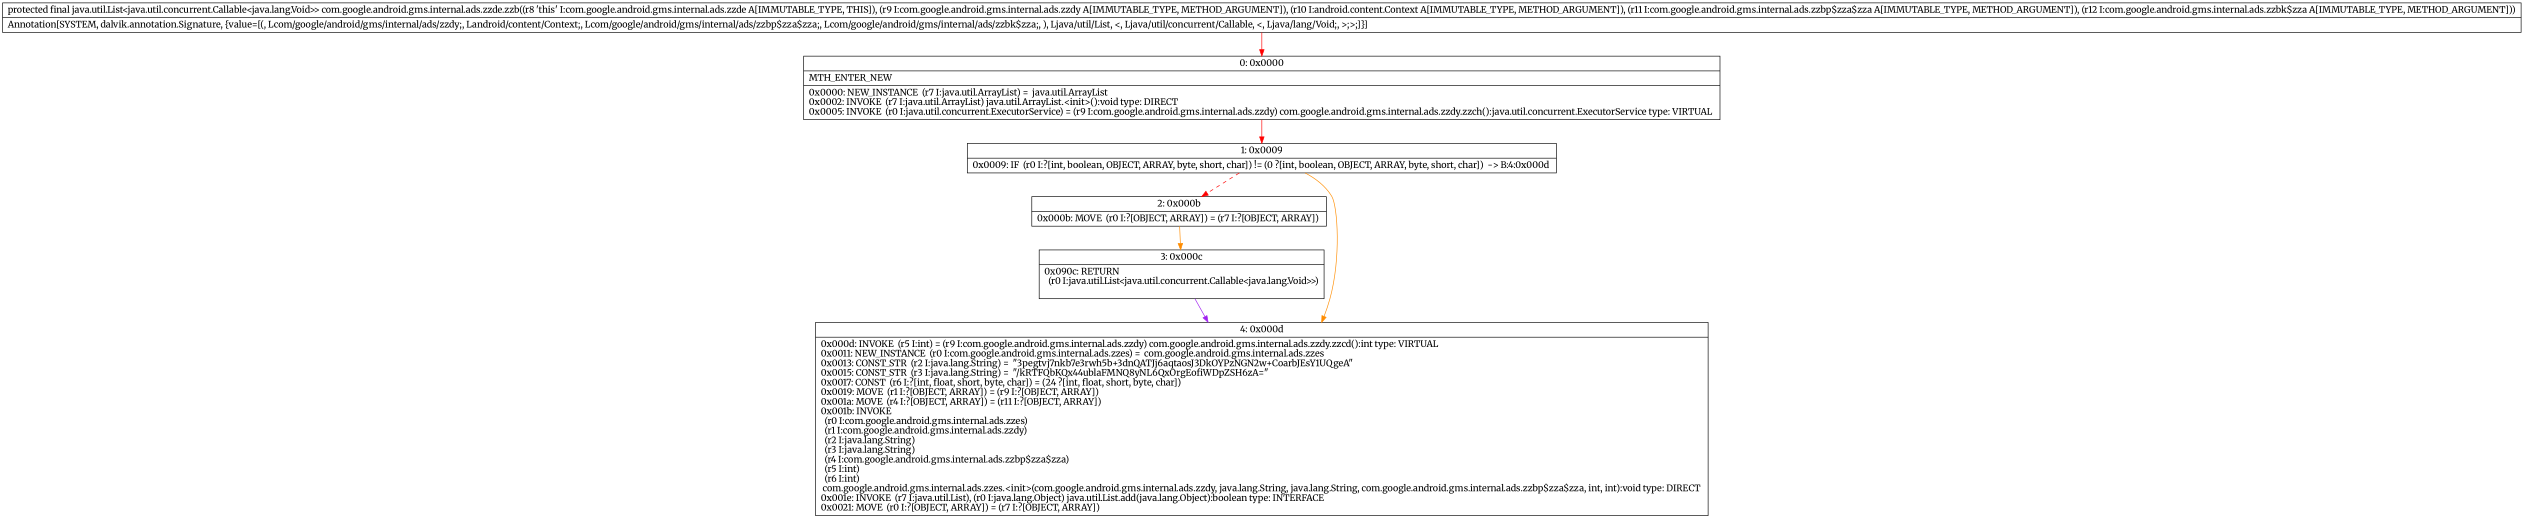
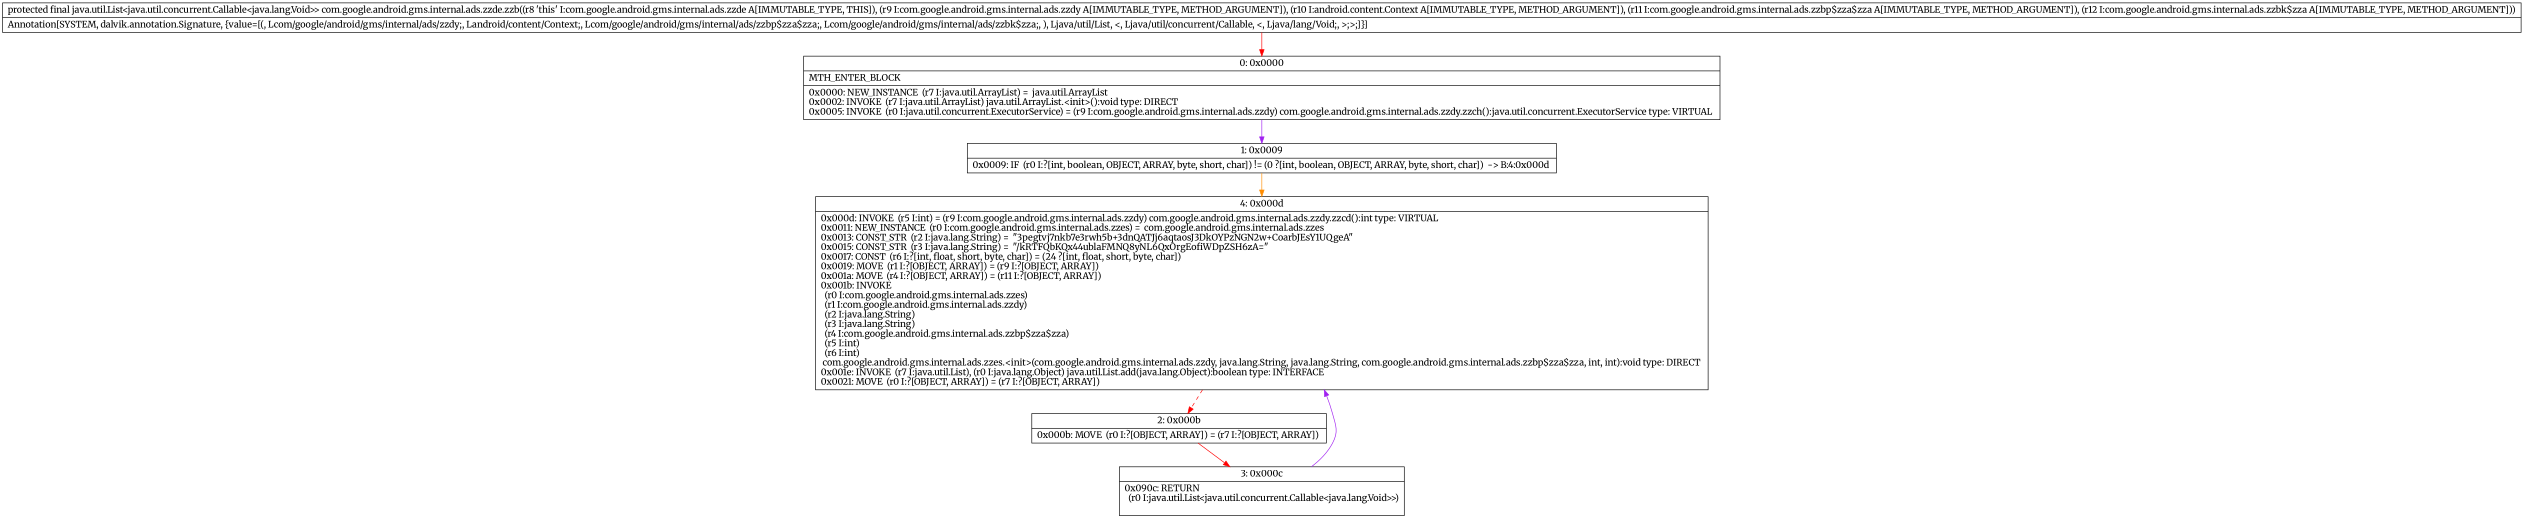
(851, 78) -> (855, 78)
(1262, 128) -> (1262, 128)
(1223, 183) -> (1197, 399)
(1180, 235) -> (1211, 453)
